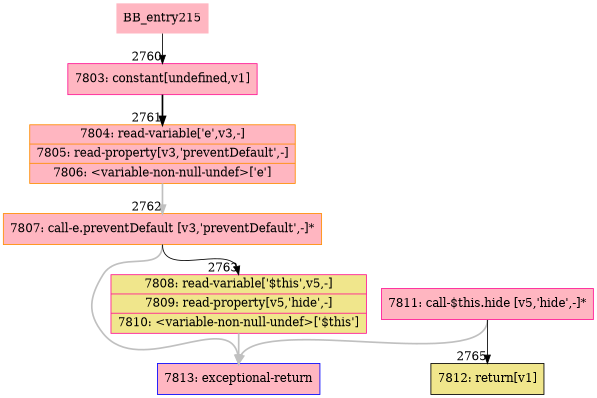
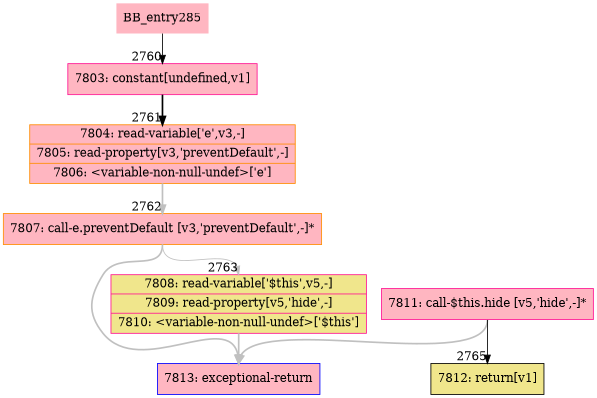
(162, 18) -> (162, 18)
(196, 260) -> (196, 260)
